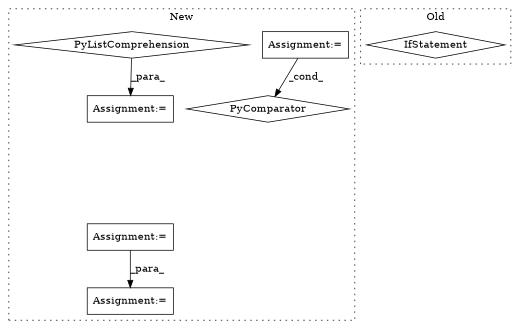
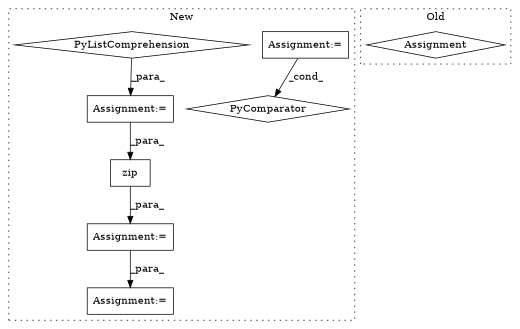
(436, 45) -> (436, 45)
none -> (130, 173)
